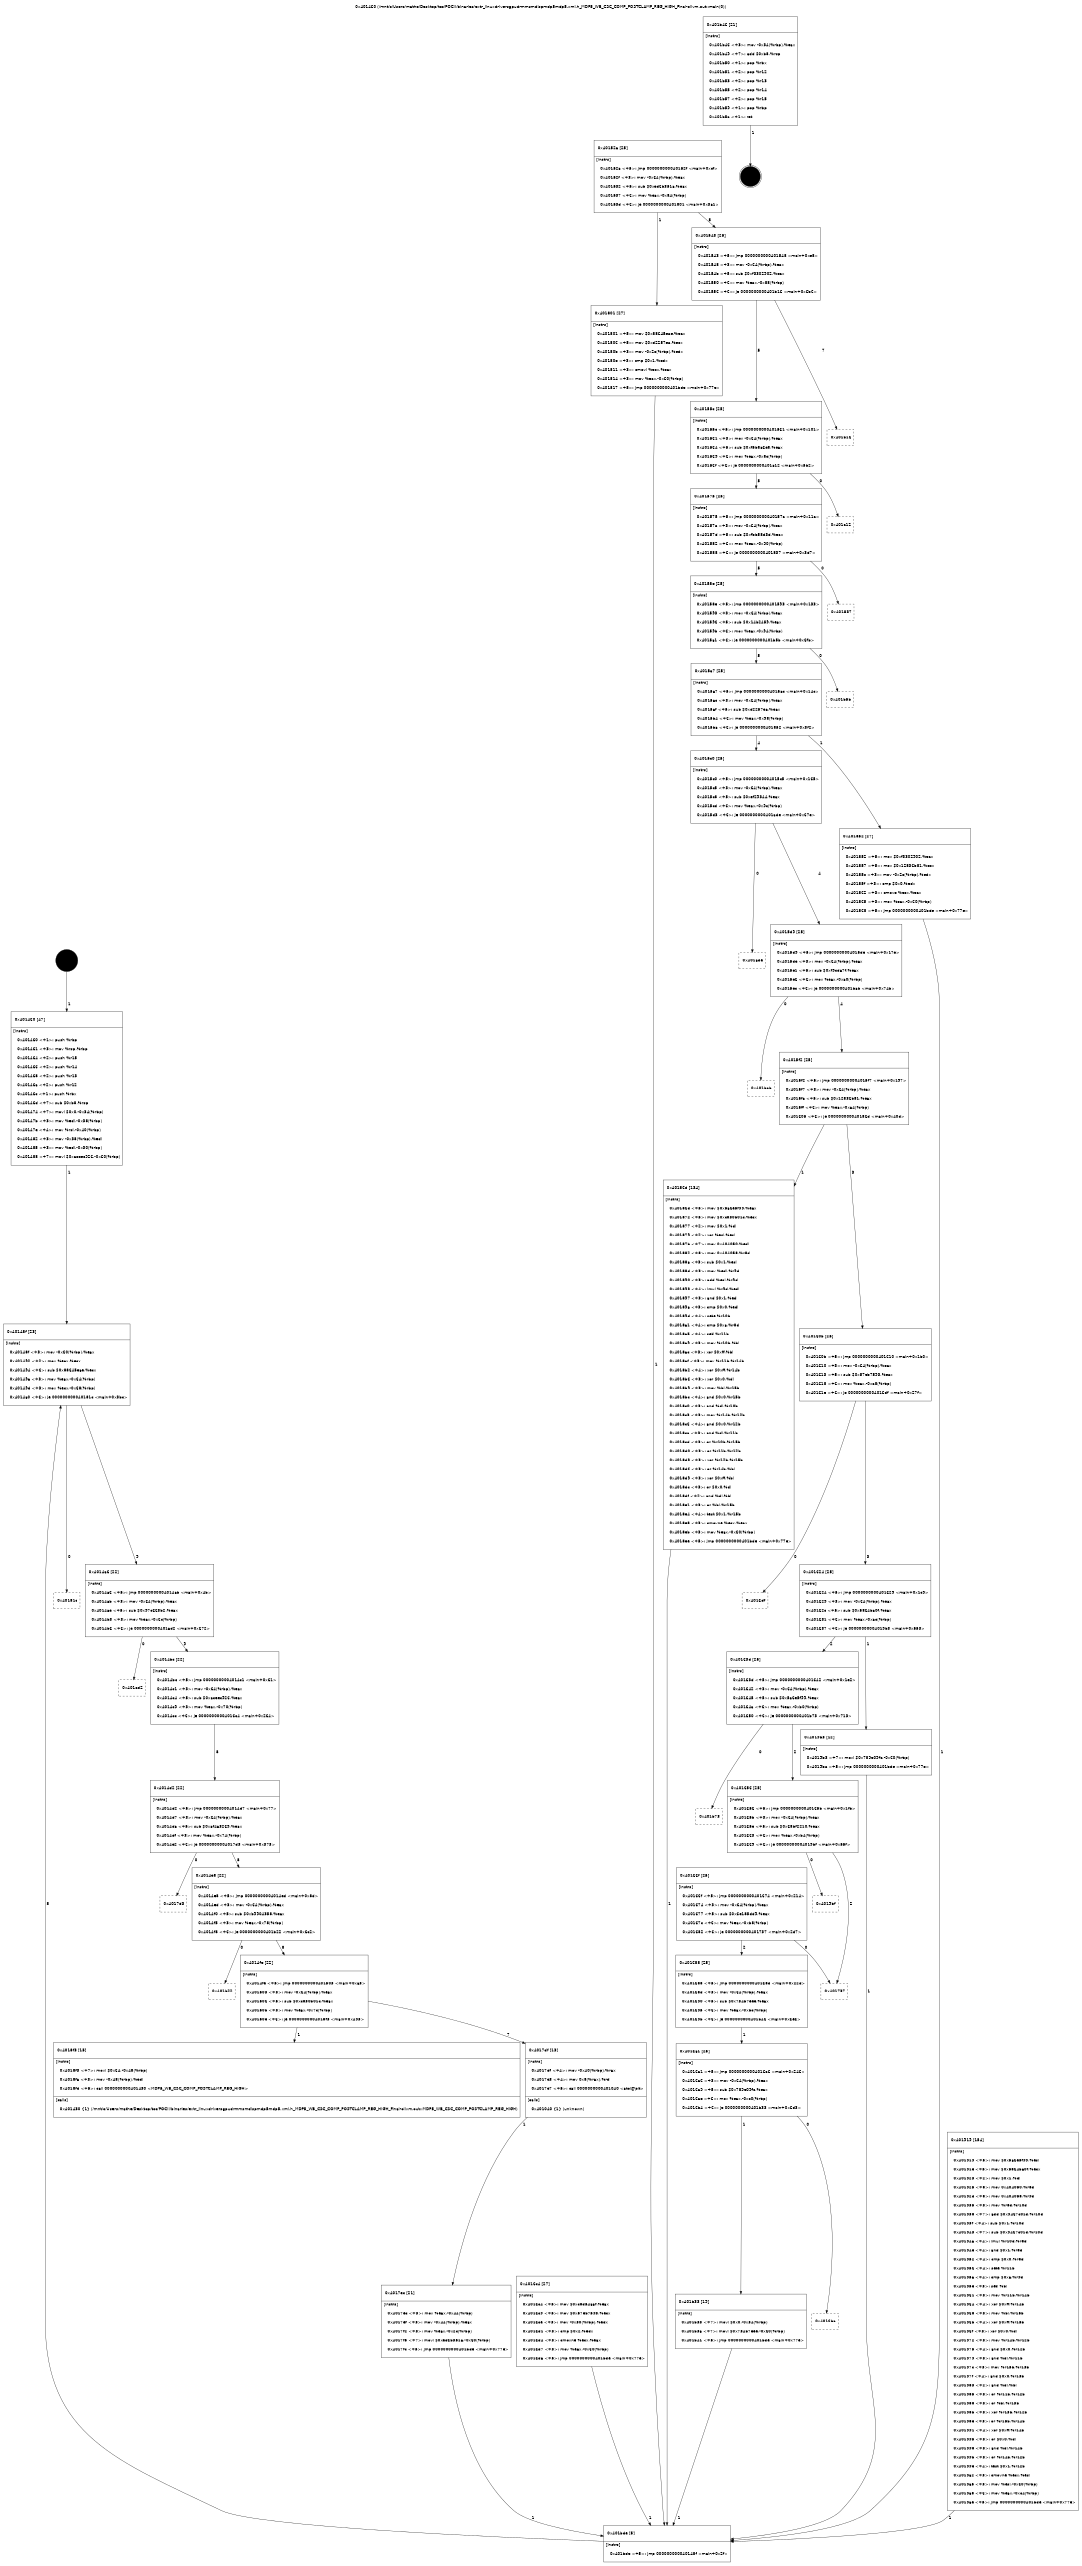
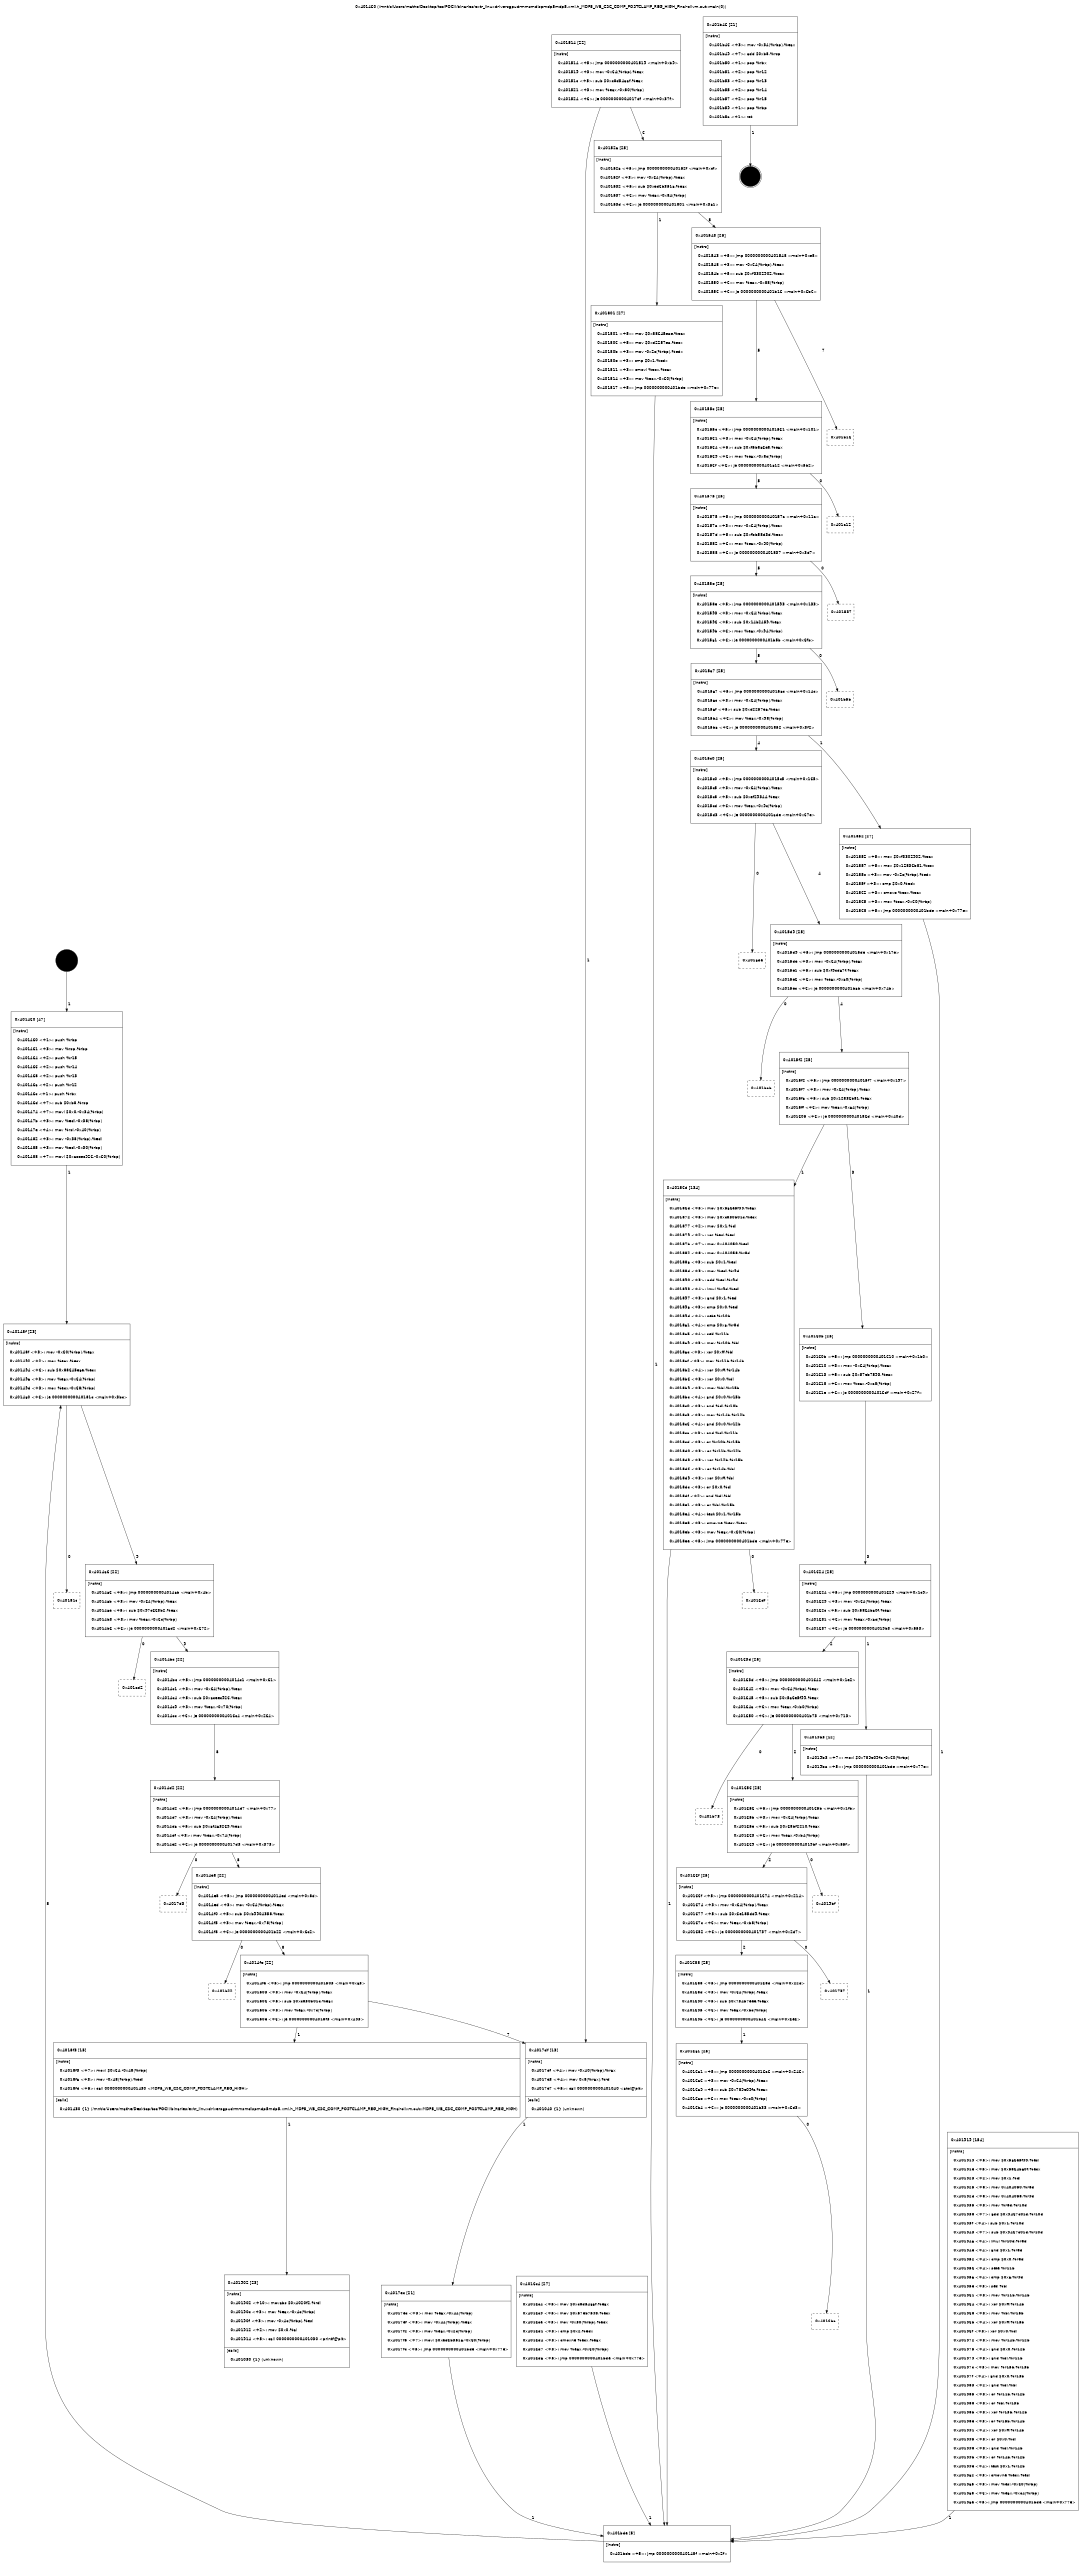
none -> (616, 71)
(820, 1501) -> (752, 1570)
(848, 1916) -> (768, 1859)
none -> (287, 2321)
(741, 2321) -> none
